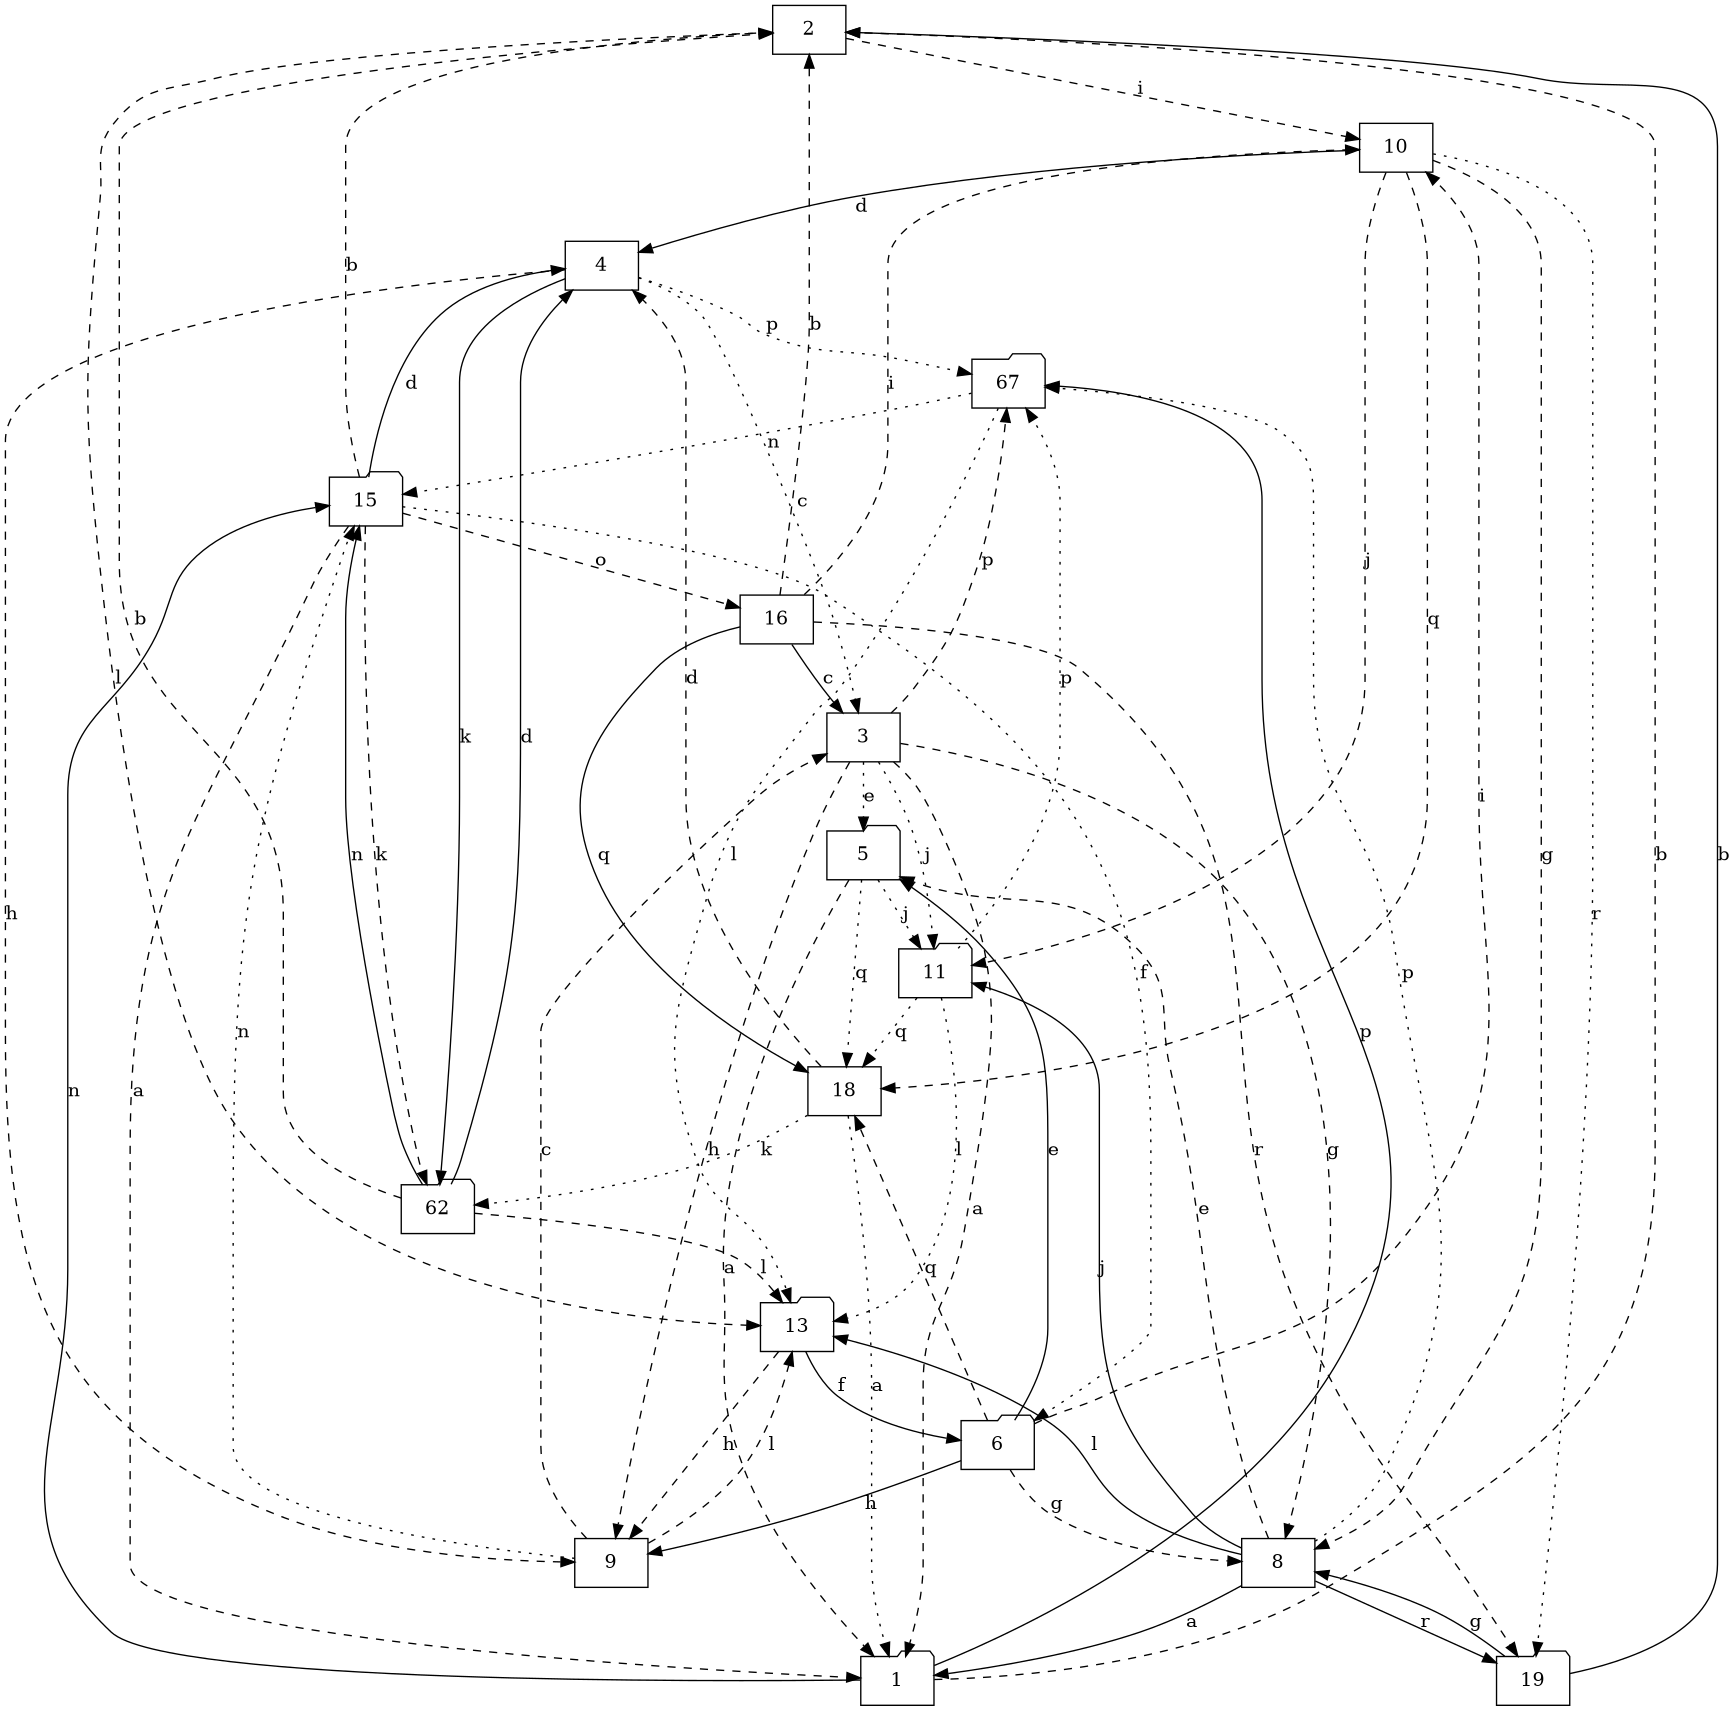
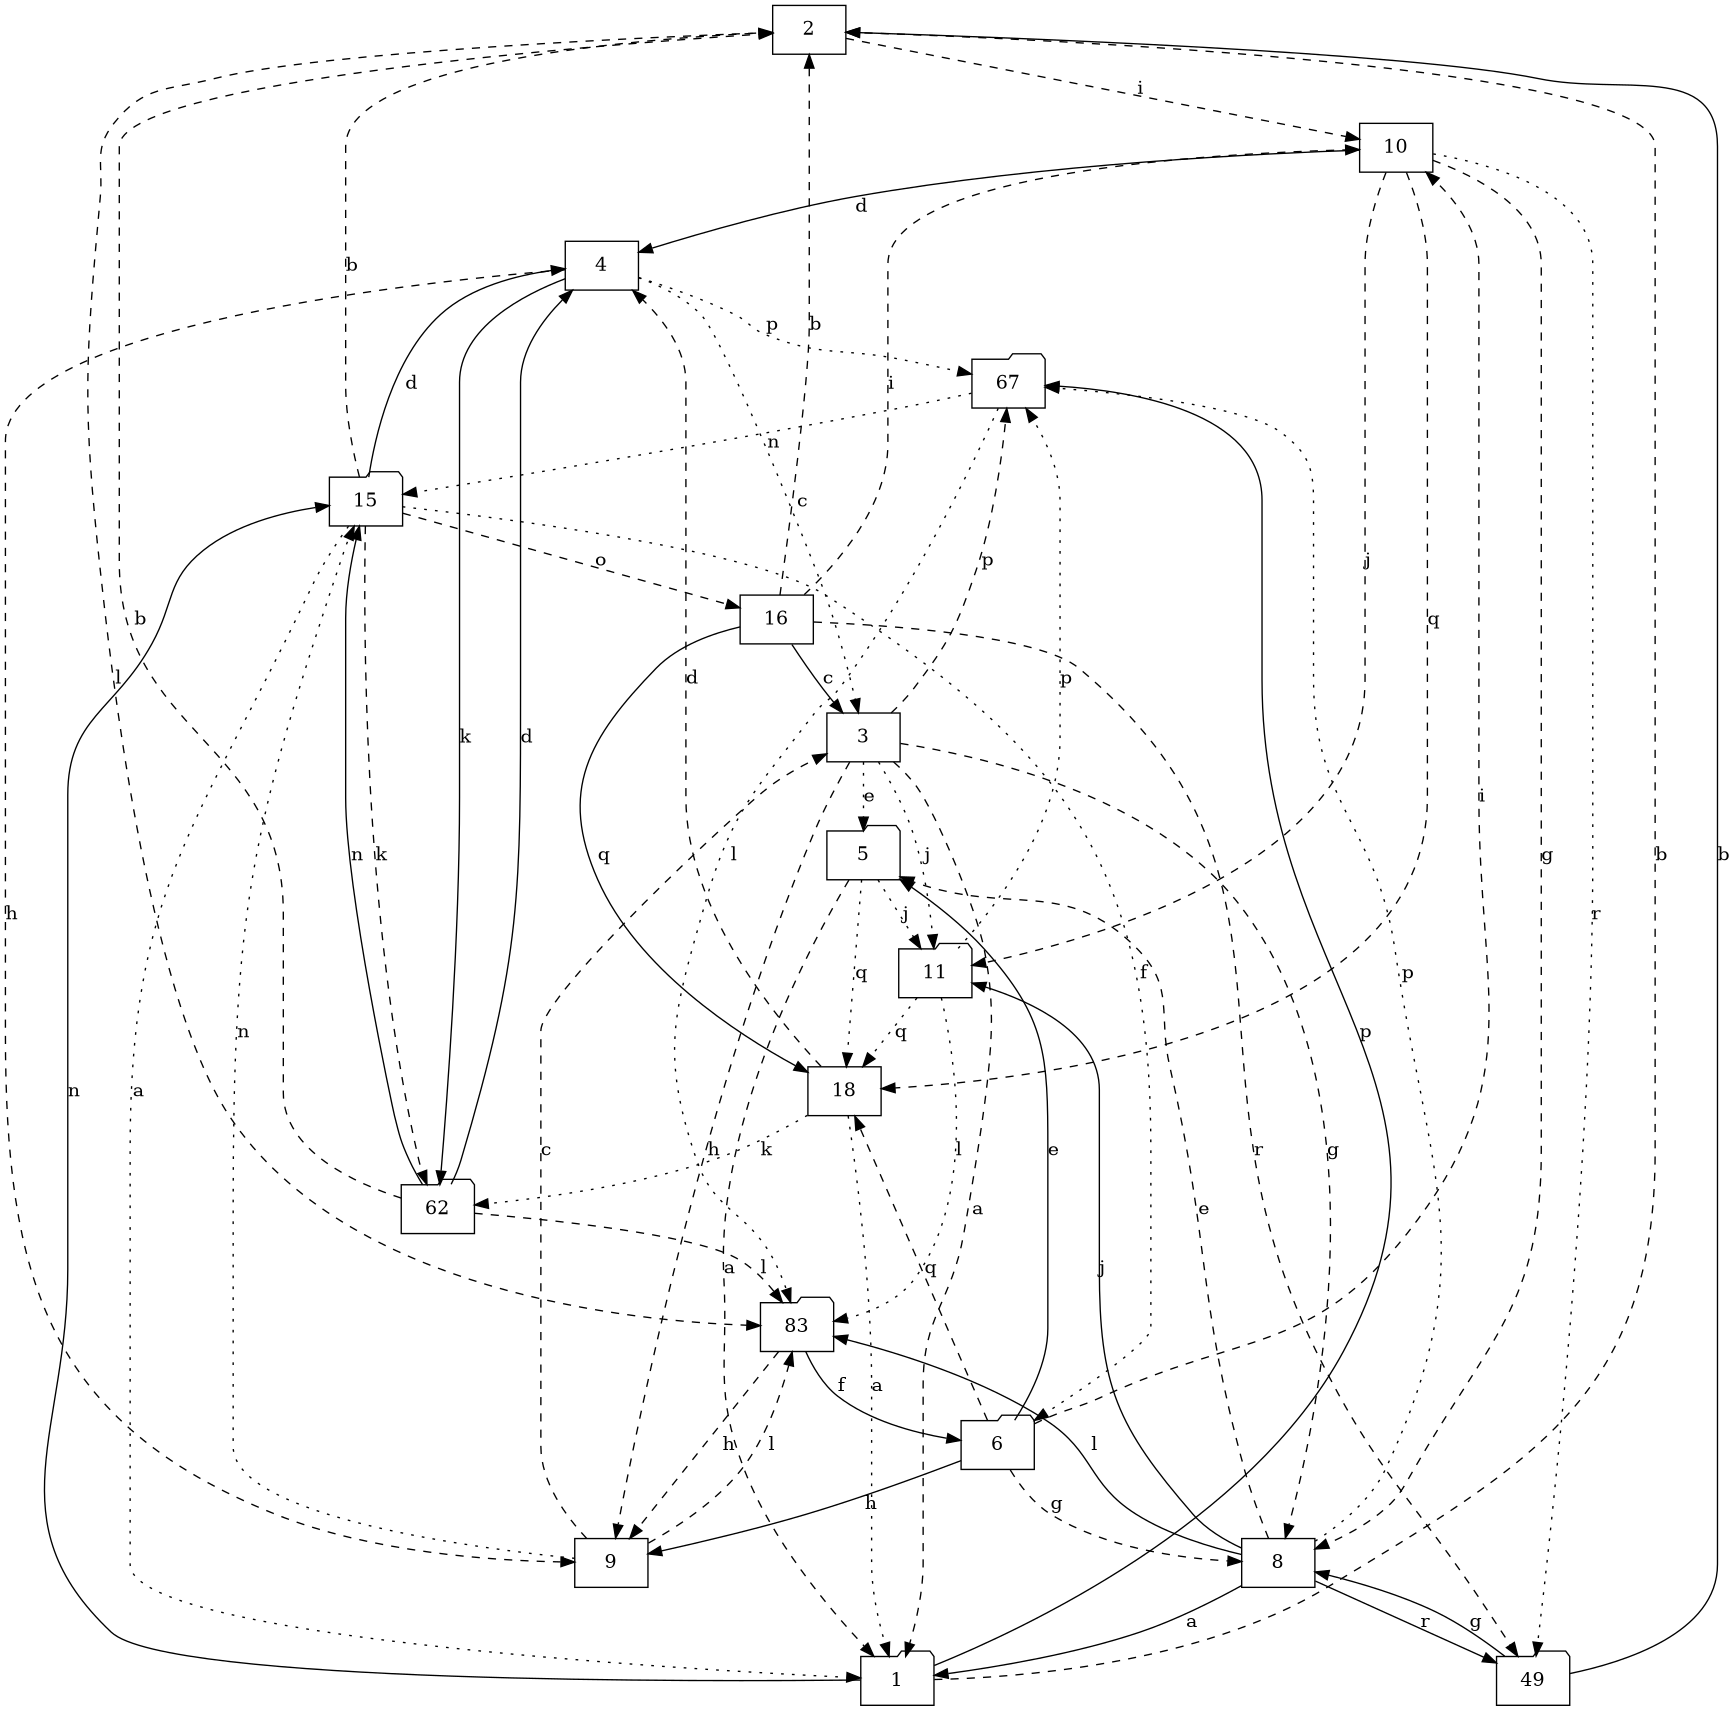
(797, 1327) -> (797, 1327)
(130, 1389) -> (130, 1389)
(1533, 1681) -> (1533, 1681)
